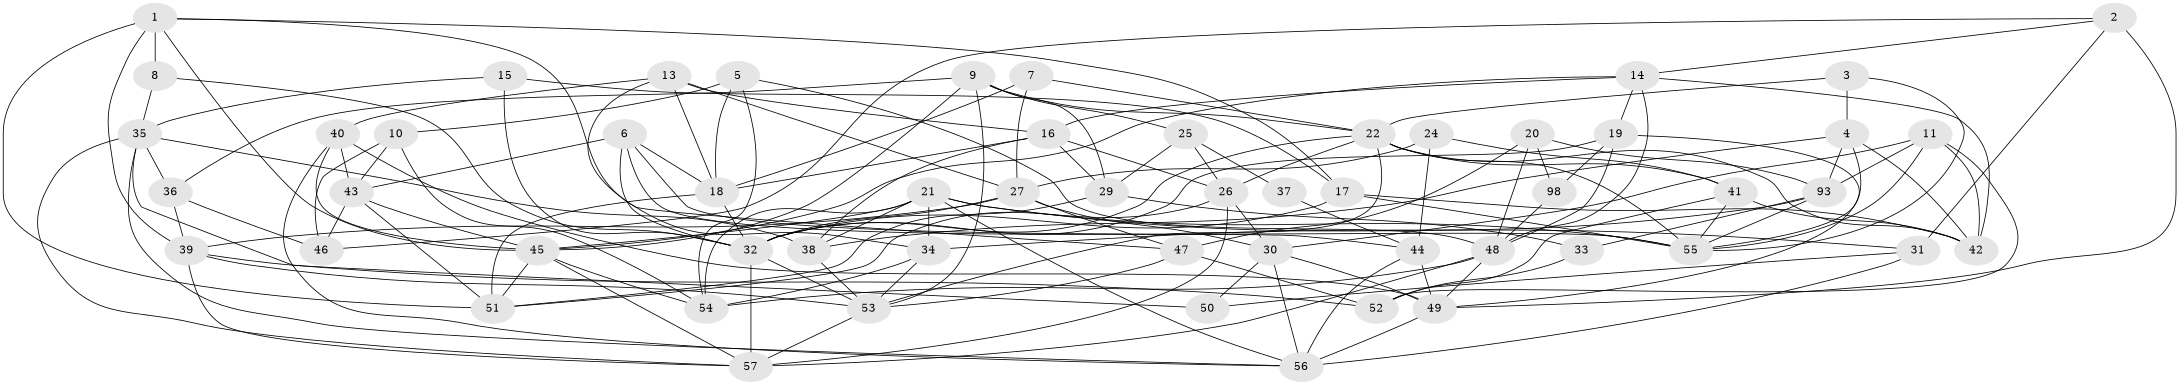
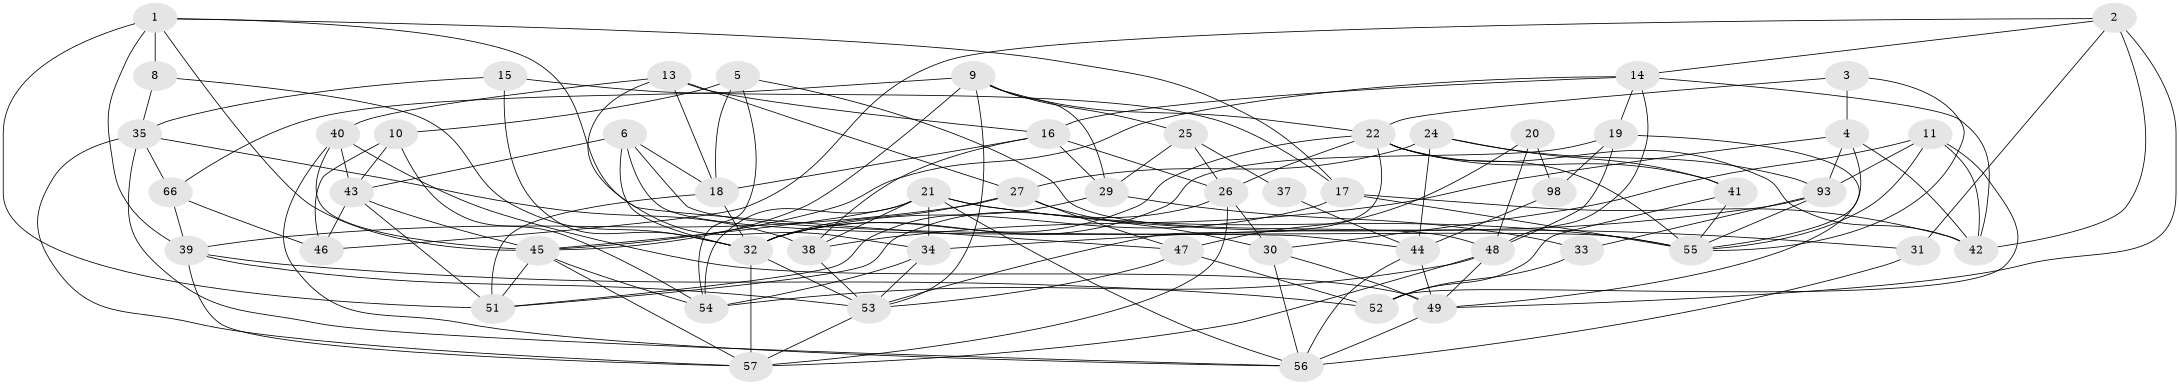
(1031, 76) -> none
(1687, 161) -> (1684, 160)
(171, 192) -> (171, 192)
(1524, 221) -> (1486, 222)
(1857, 221) -> (2137, 187)
(1208, 309) -> none
